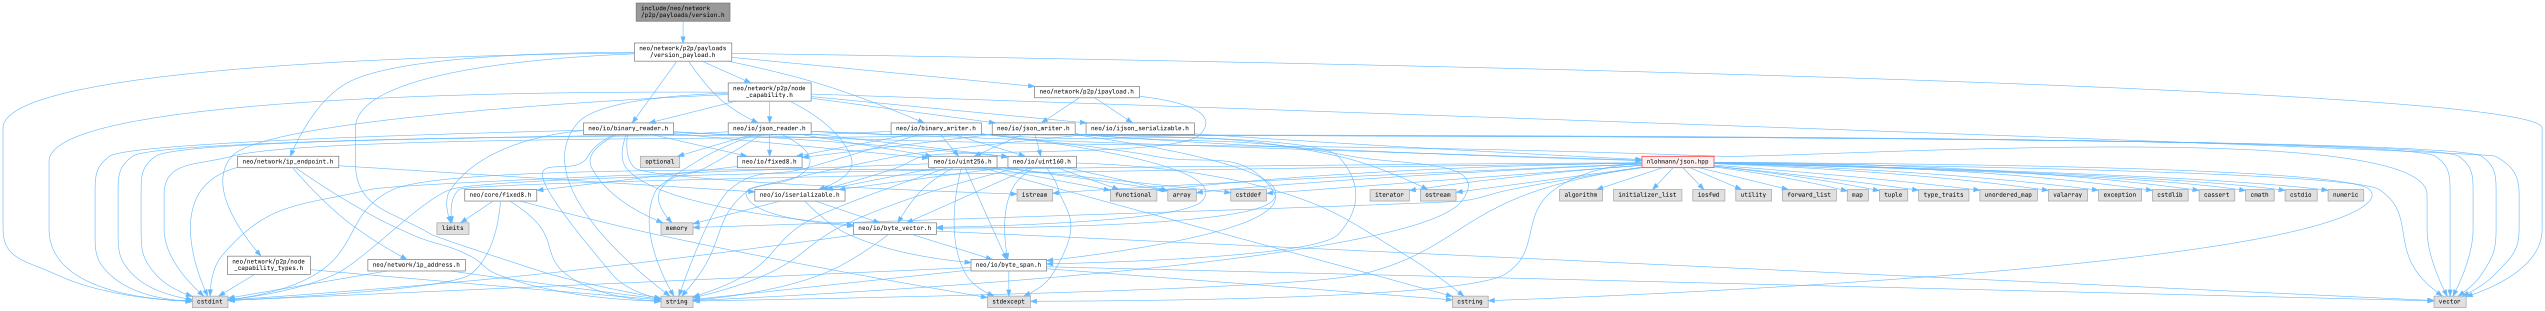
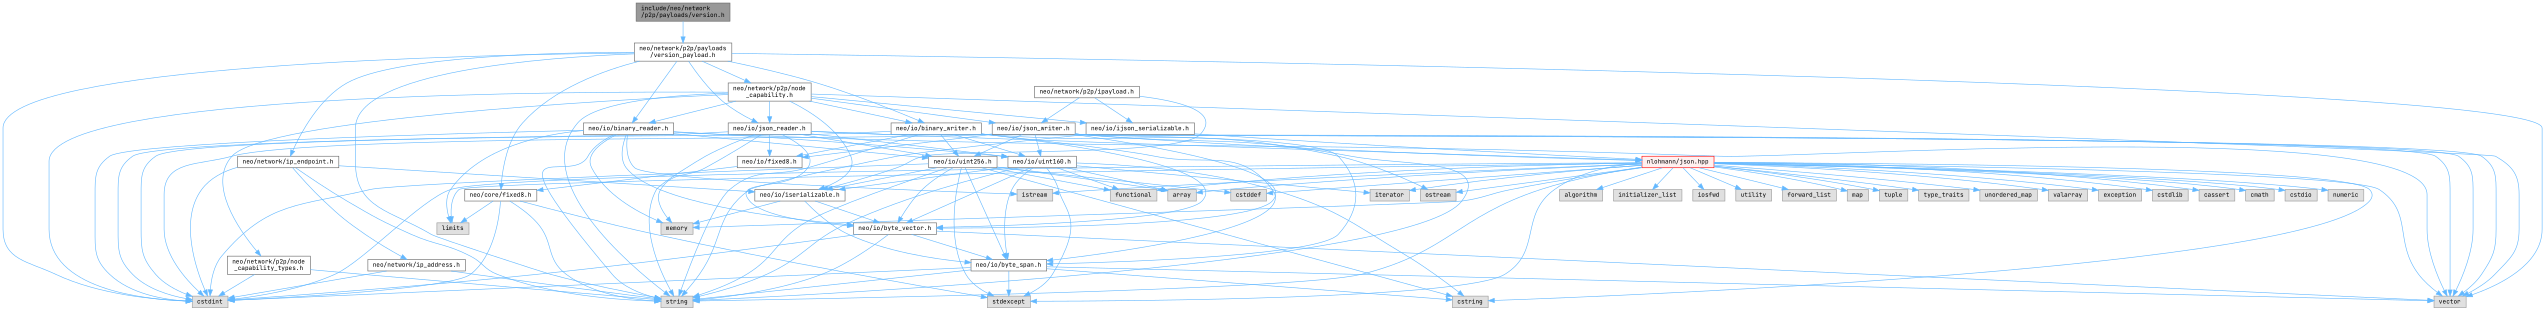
(880, 72) -> (548, 100)
none -> (858, 111)
(696, 145) -> none
(660, 162) -> none
(599, 172) -> (1177, 175)
